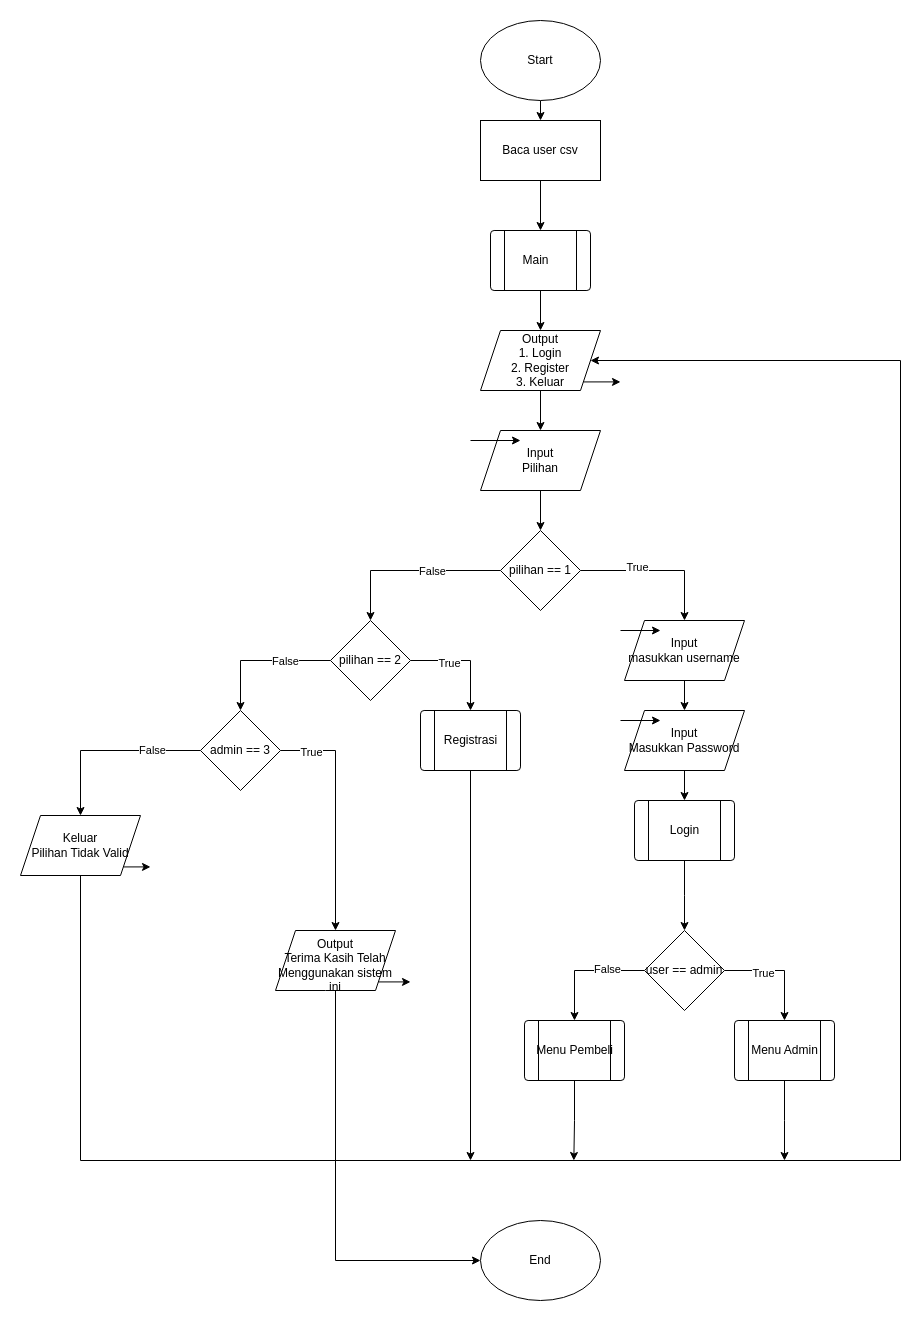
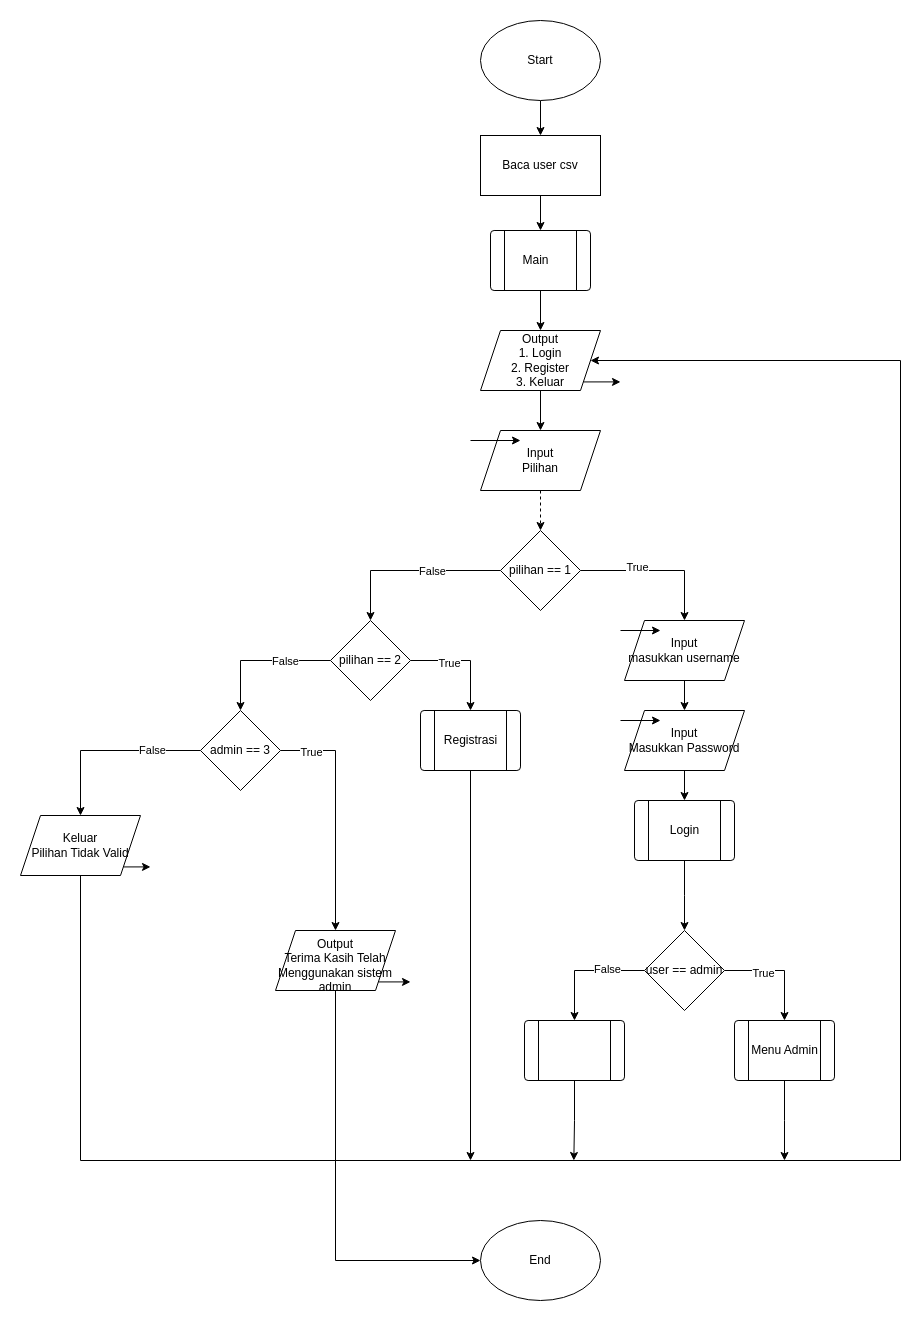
(541, 151) -> (541, 166)
(541, 507) -> (541, 507)
(336, 966) -> (336, 966)
(575, 1051) -> none
